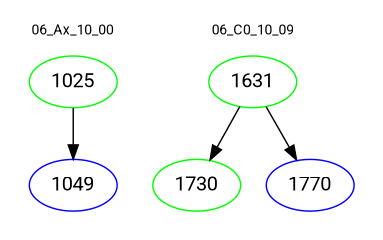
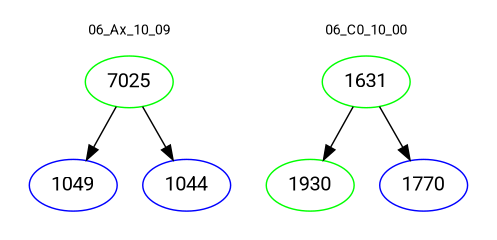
(73, 31) -> (130, 31)
(253, 31) -> (367, 31)
(73, 82) -> (129, 82)
none -> (187, 185)
(197, 185) -> (310, 185)
